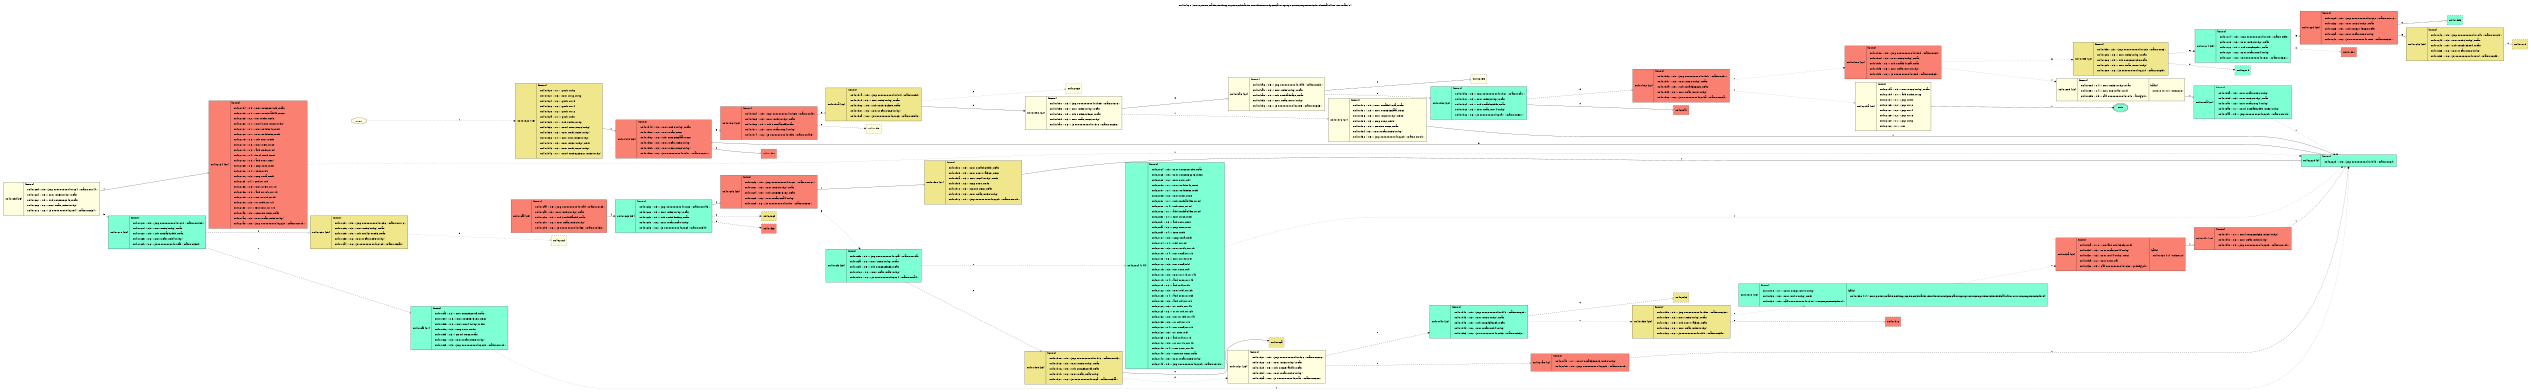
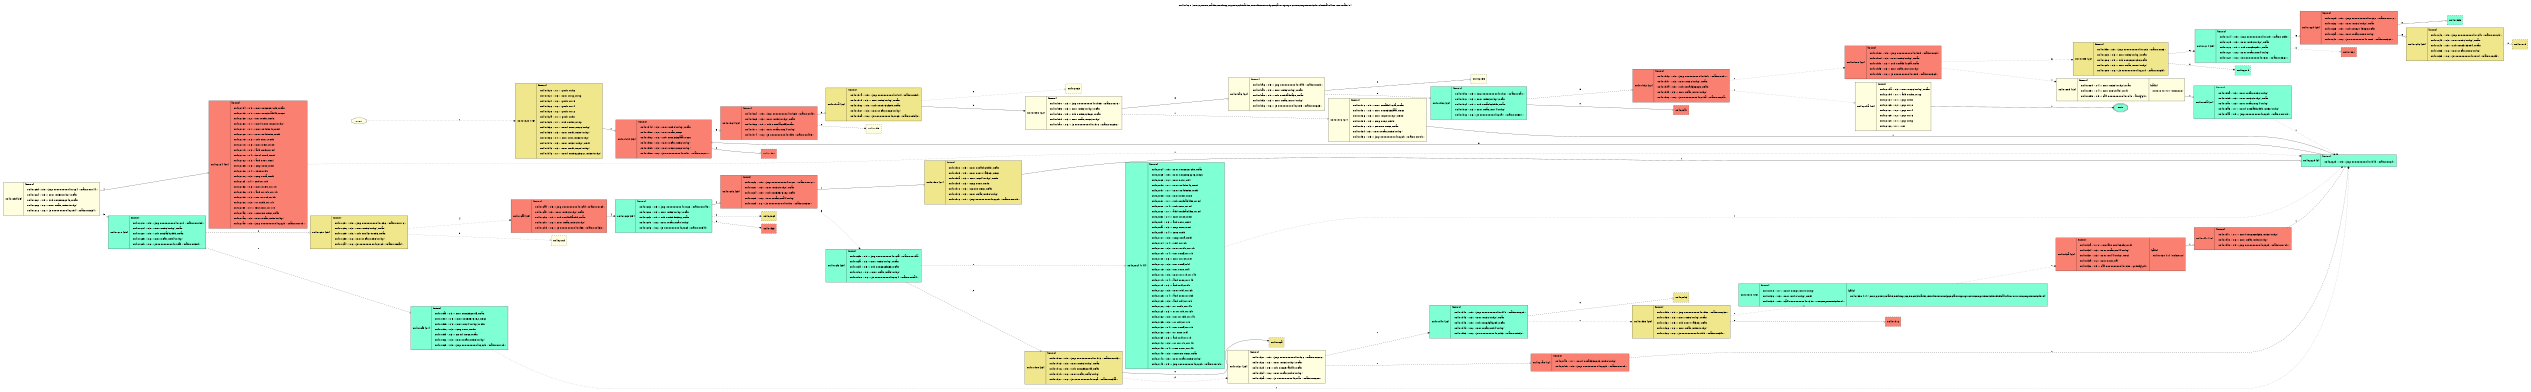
none -> (458, 224)
